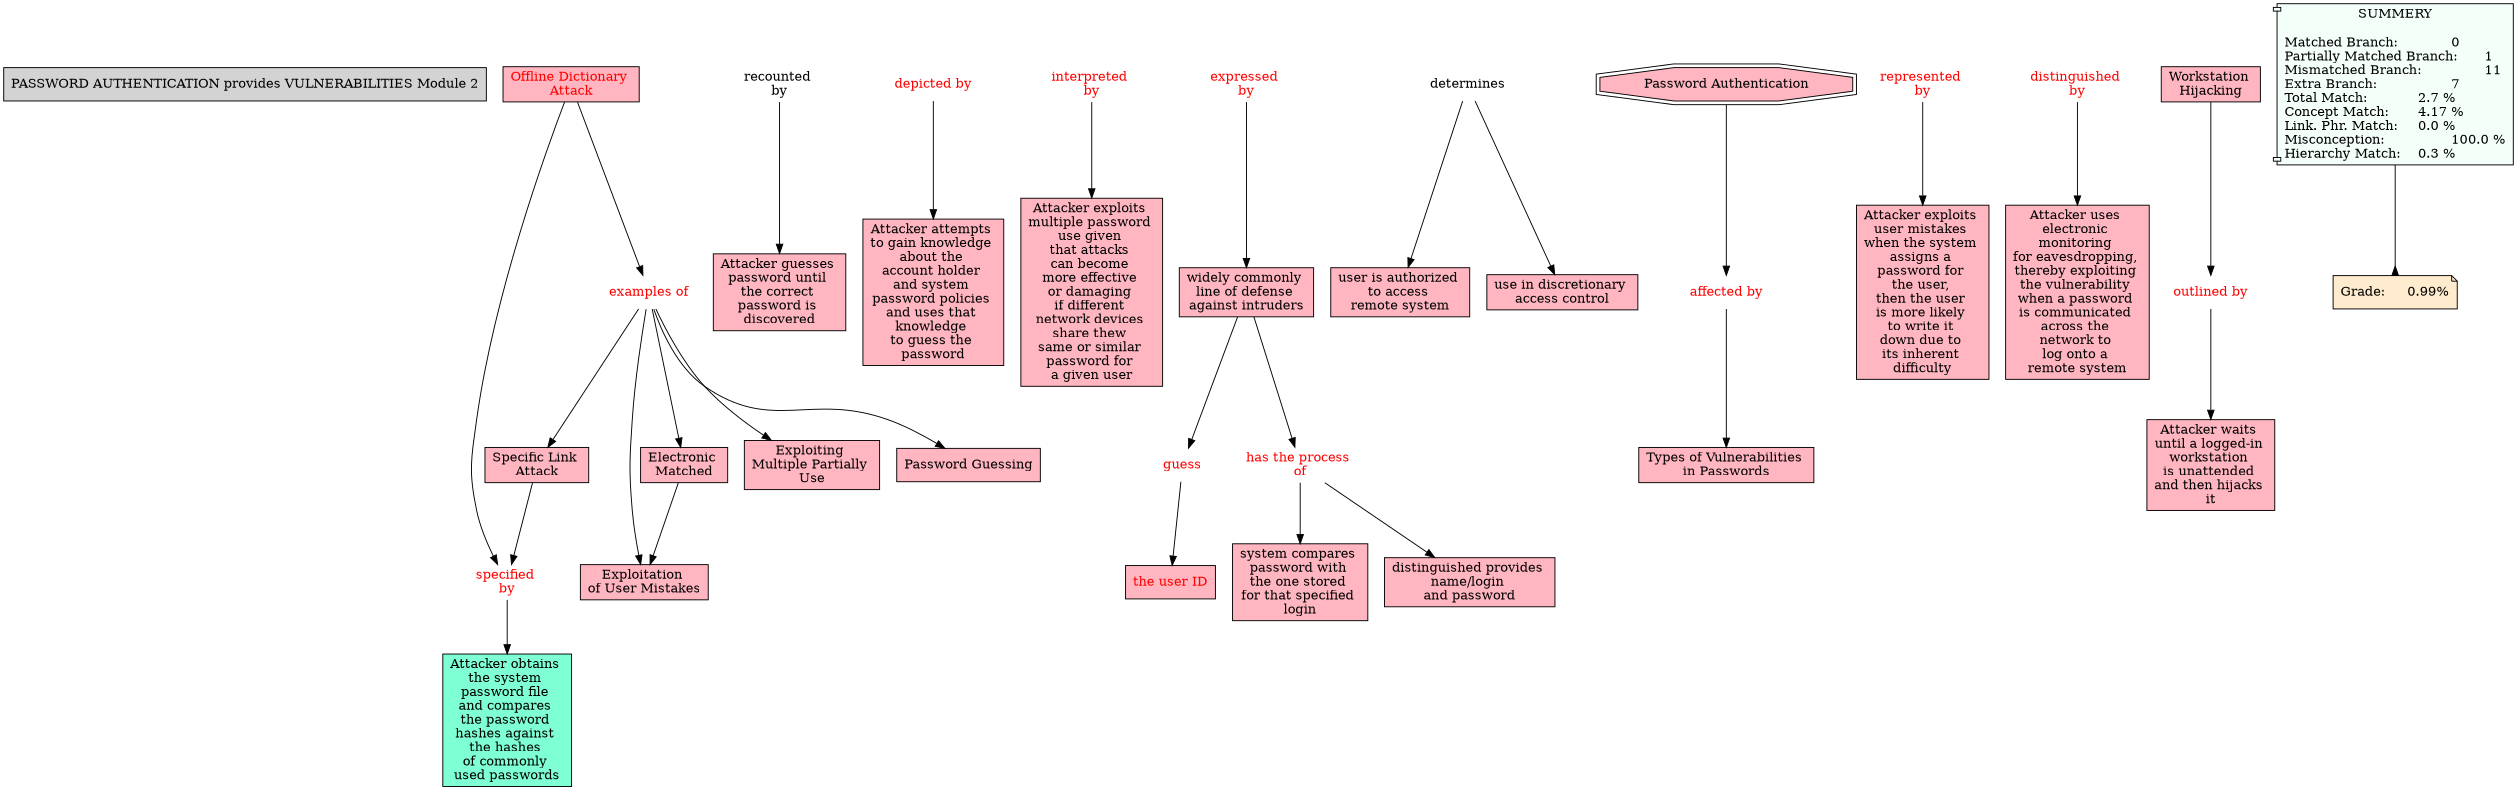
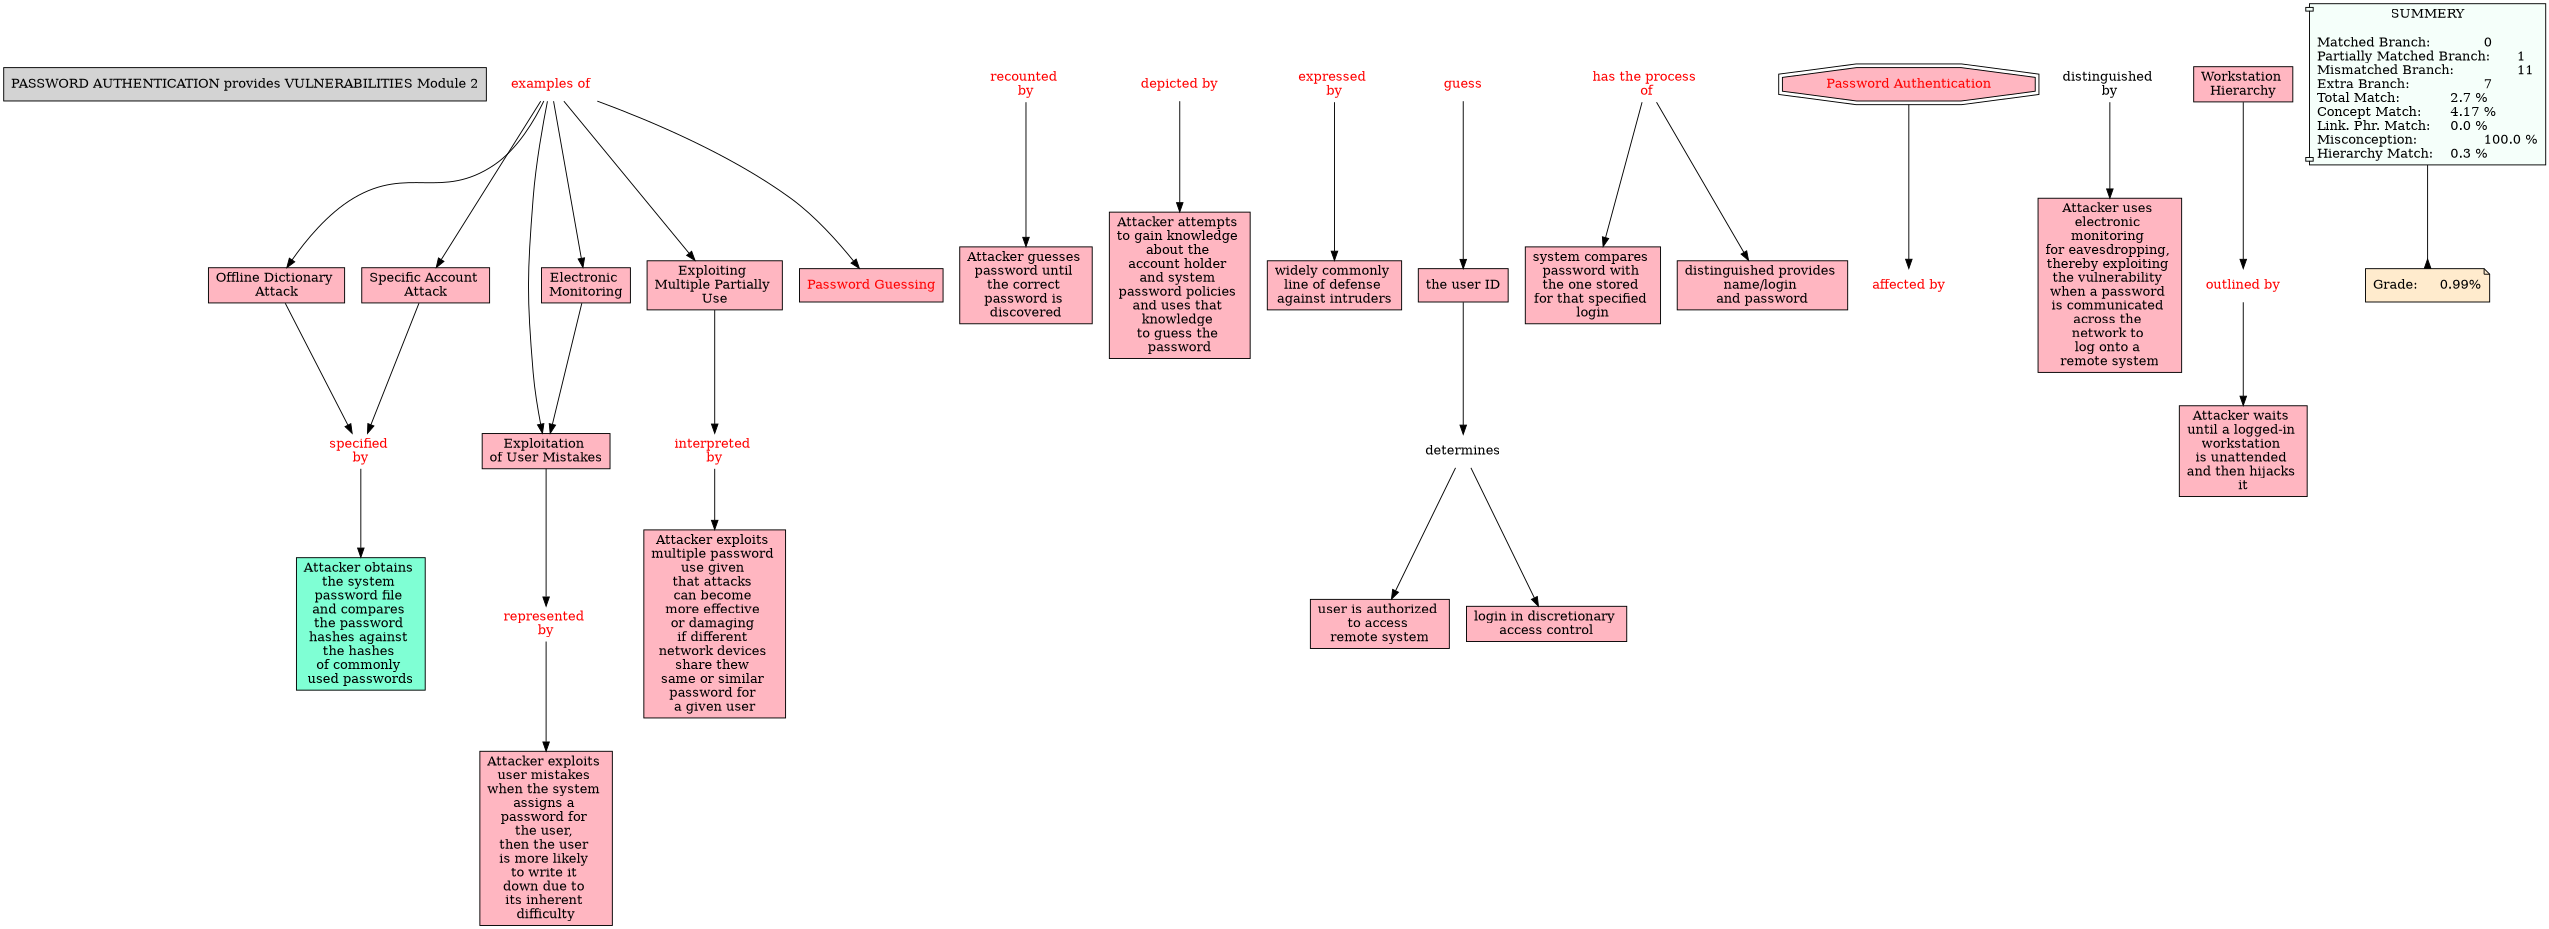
(571, 84) -> (277, 285)
(780, 84) -> (1026, 84)
(1726, 84) -> (1909, 84)
(2077, 84) -> (2110, 84)
(2211, 84) -> (2243, 84)
(609, 184) -> (421, 183)
(1562, 292) -> (1547, 624)
none -> (1463, 364)
none -> (715, 367)
(1215, 378) -> none
(1273, 378) -> none
(537, 465) -> (426, 285)
(684, 465) -> (586, 285)
(969, 465) -> (871, 285)
(1726, 465) -> none
none -> (546, 533)
(1170, 582) -> (1463, 285)
